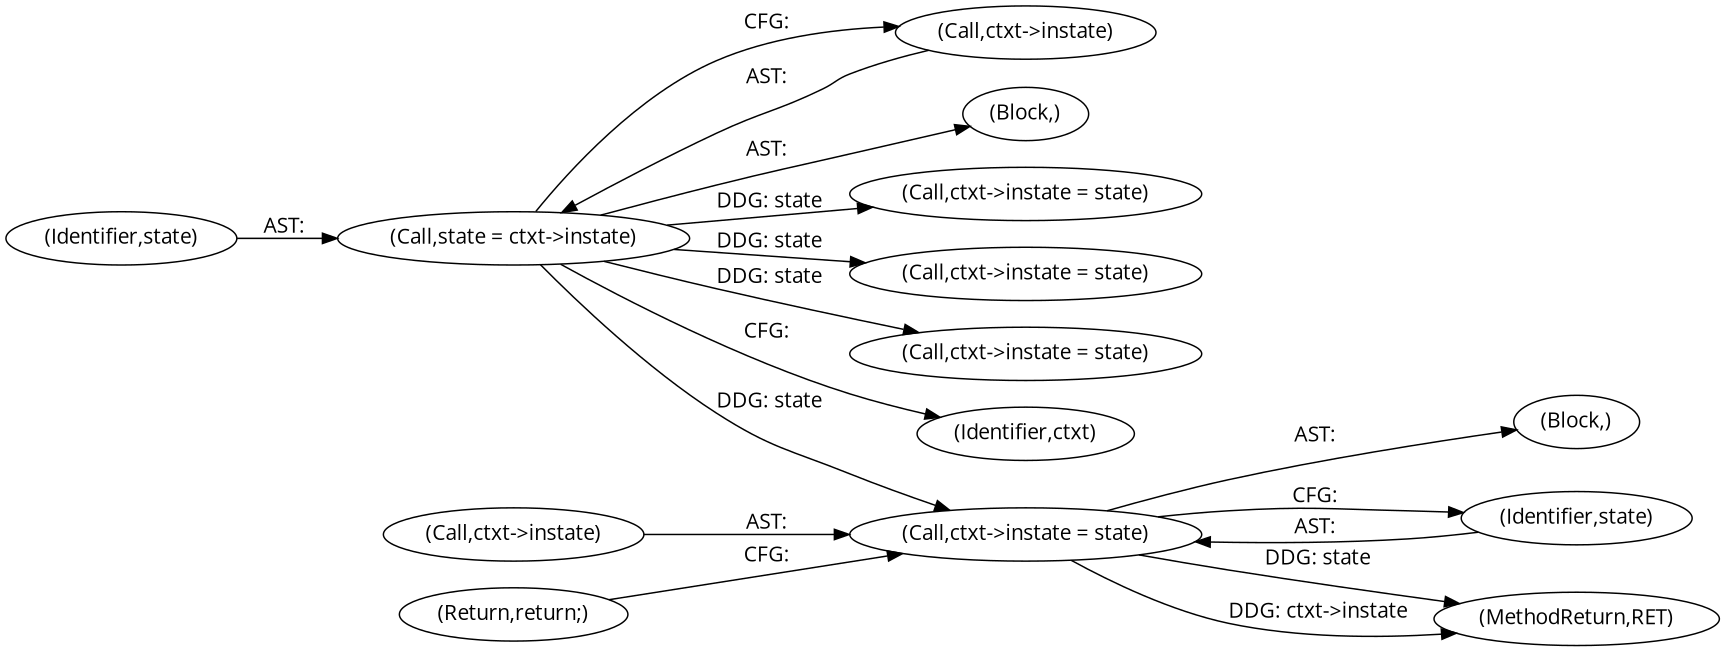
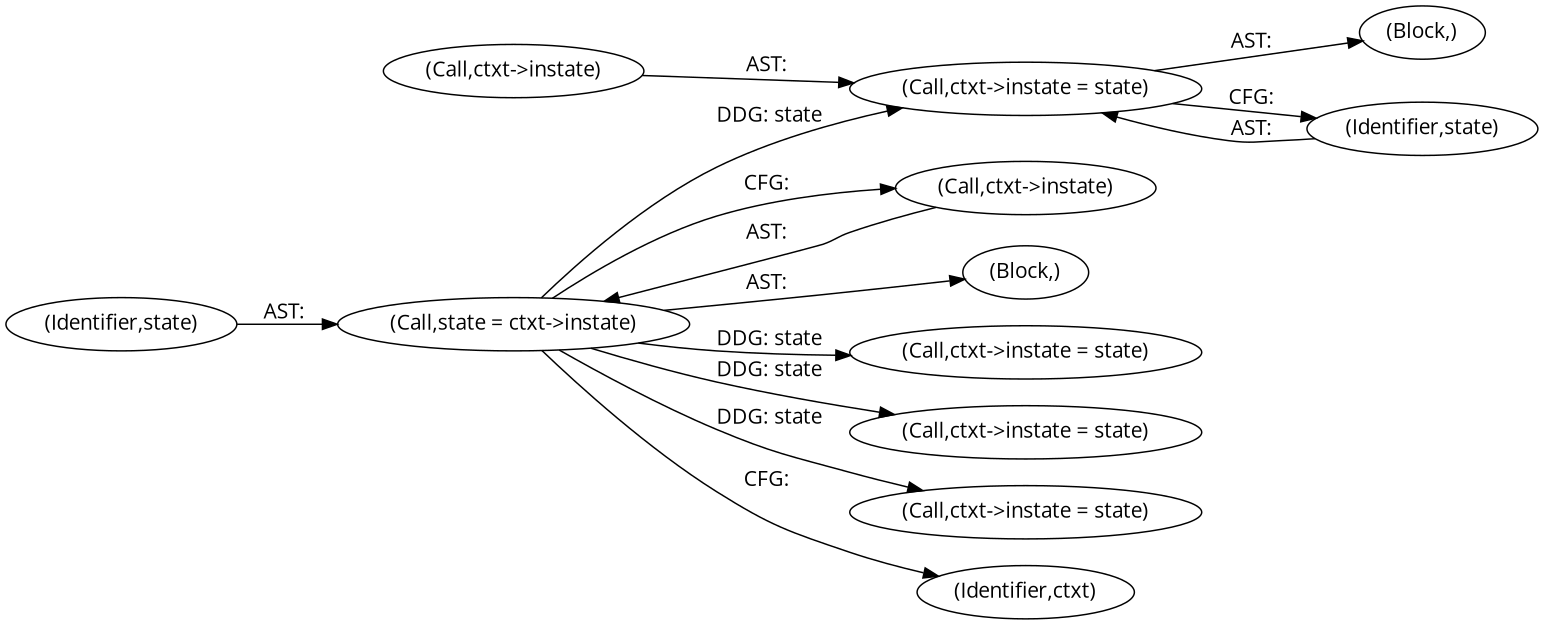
(514, 614) -> none
(1577, 619) -> none
